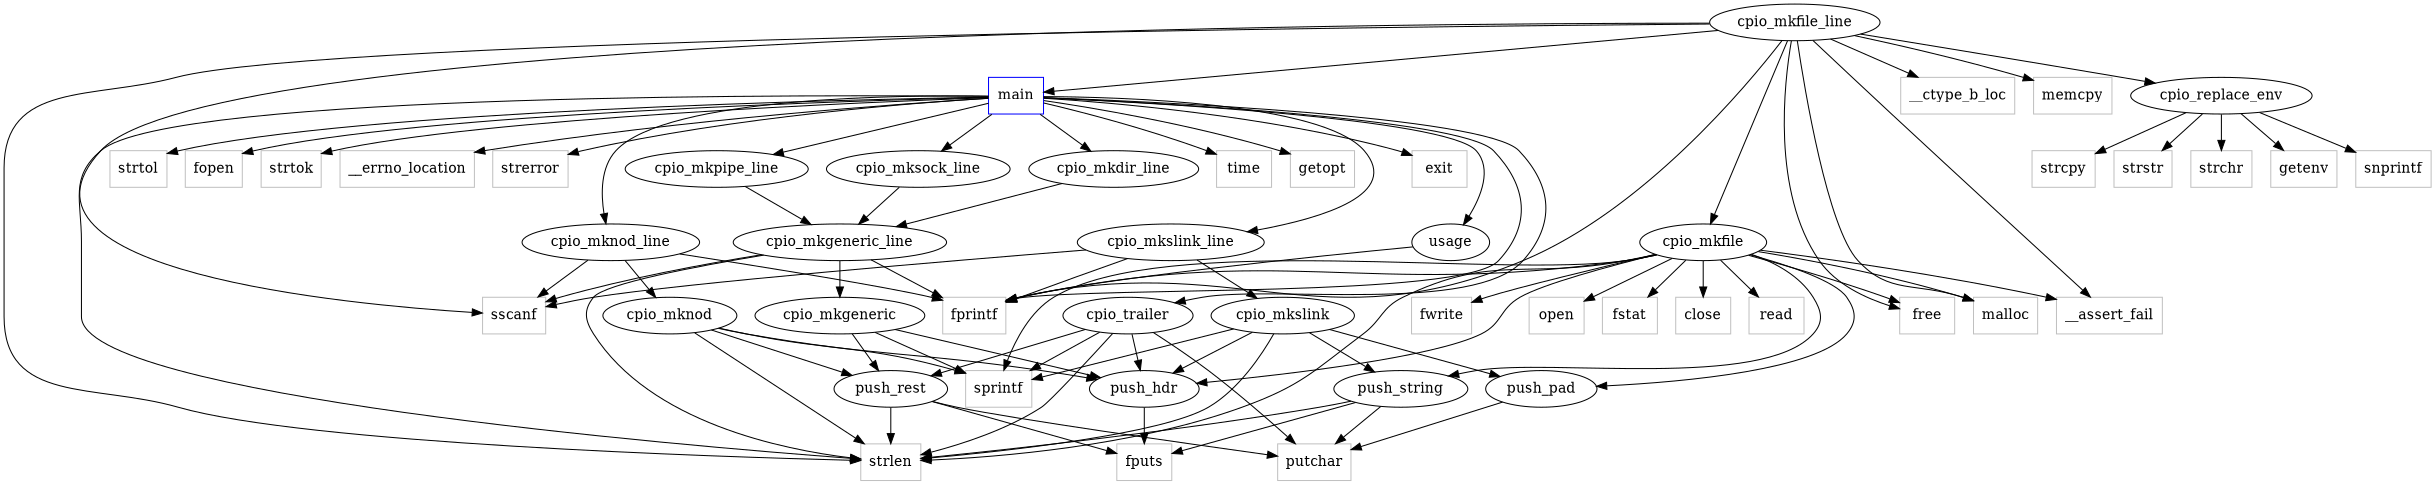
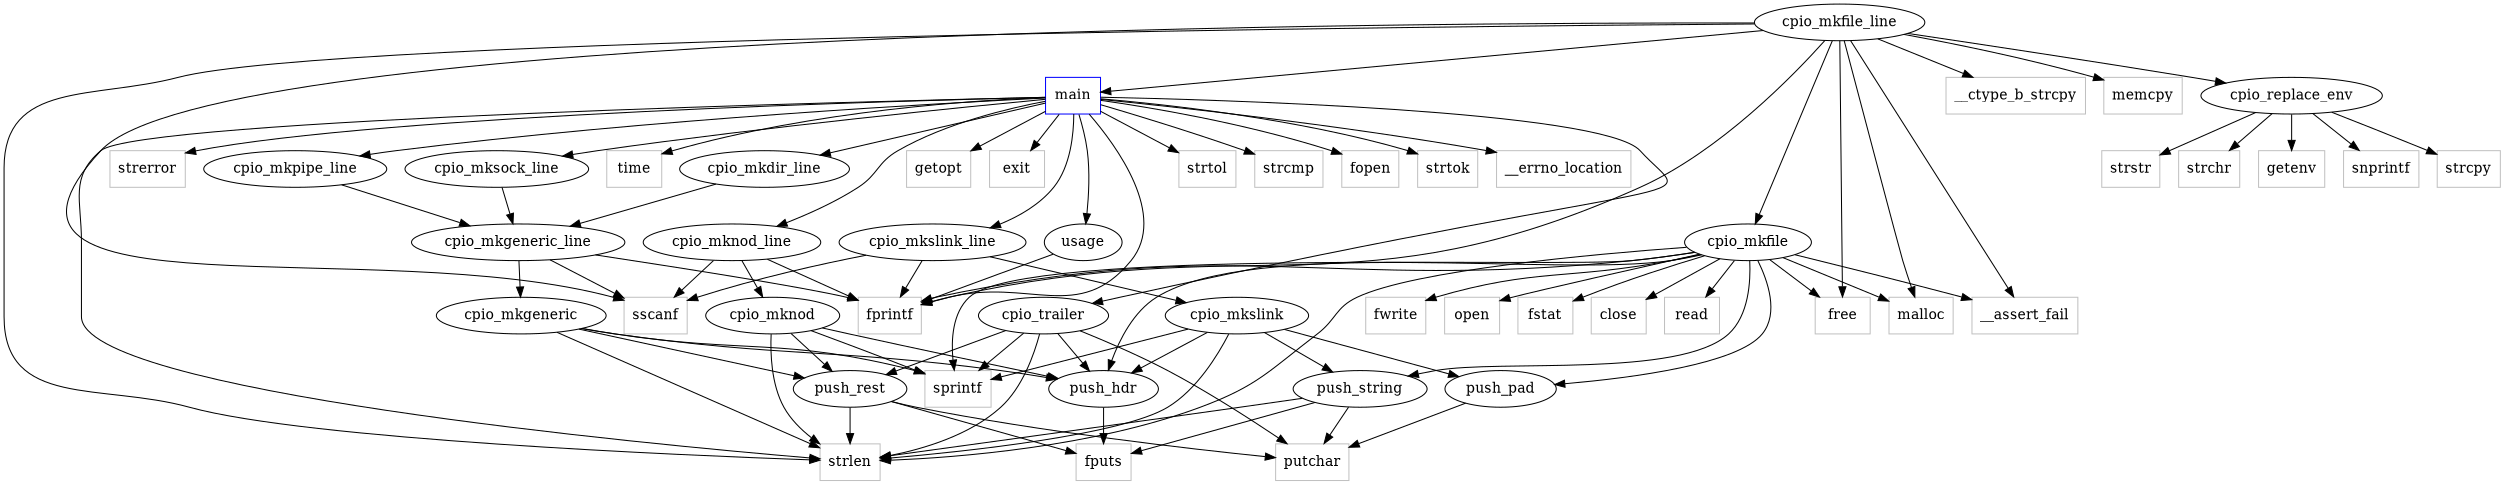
(1958, 96) -> (2016, 96)
none -> (1289, 169)
(618, 364) -> (684, 388)
